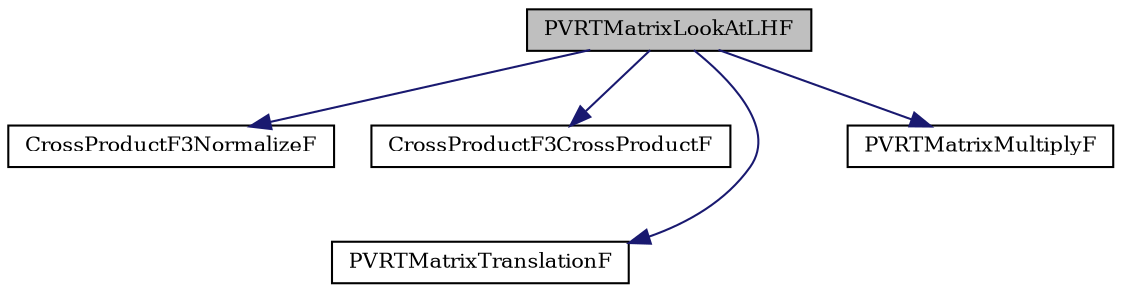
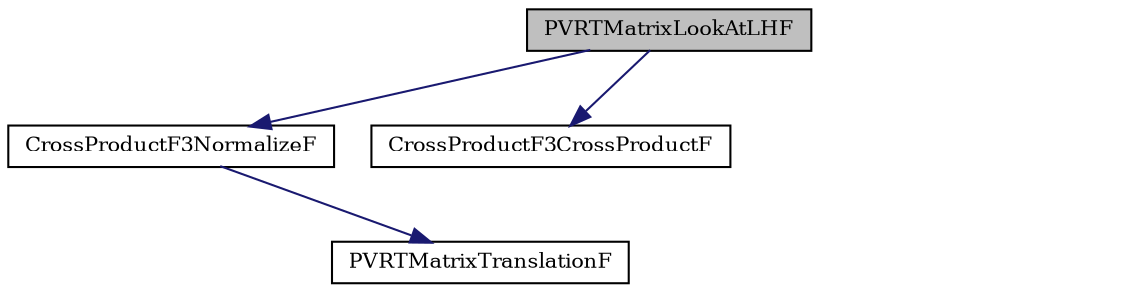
(980, 146) -> none
(754, 159) -> (316, 201)
